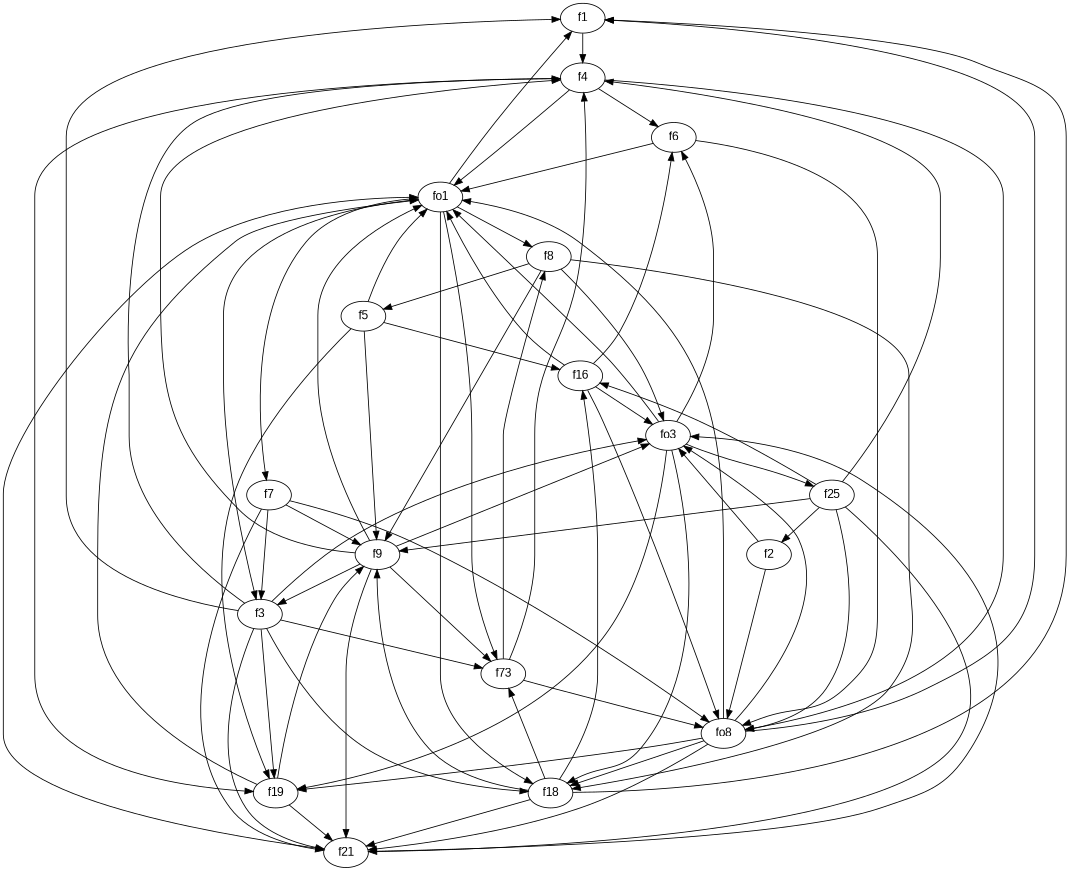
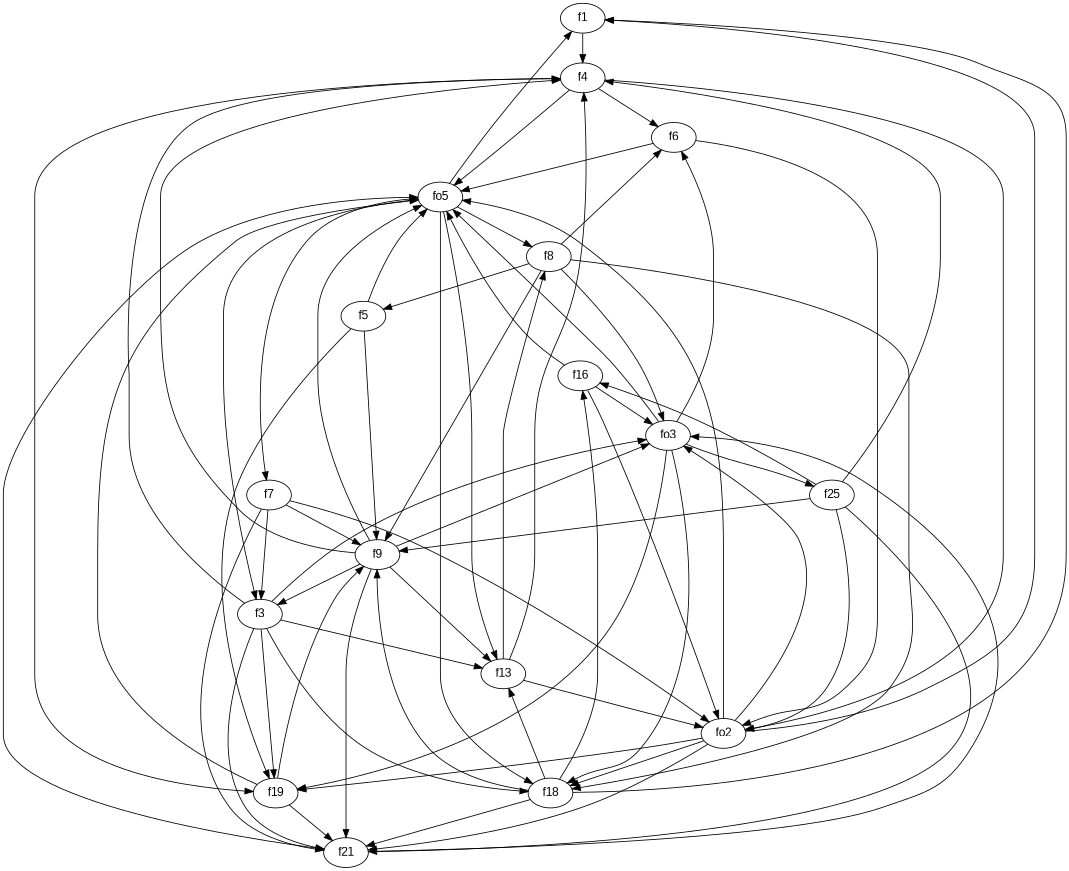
(66, 168) -> none
(440, 197) -> (440, 197)
(648, 263) -> (608, 200)
(472, 346) -> none
(769, 555) -> none
(503, 674) -> (503, 674)
(723, 733) -> (723, 733)
